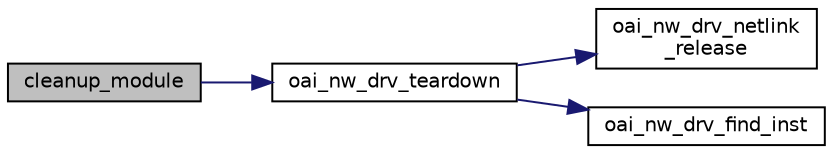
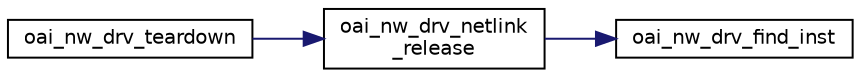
(104, 82) -> none
(543, 103) -> (570, 39)
